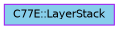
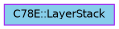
(59, 15) -> (59, 15)
